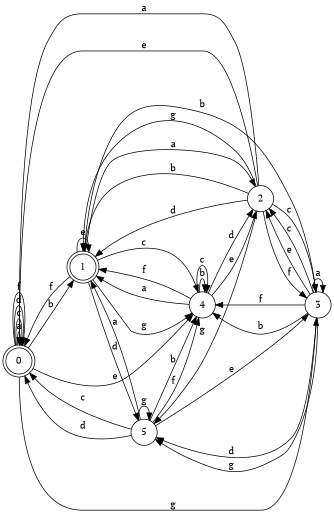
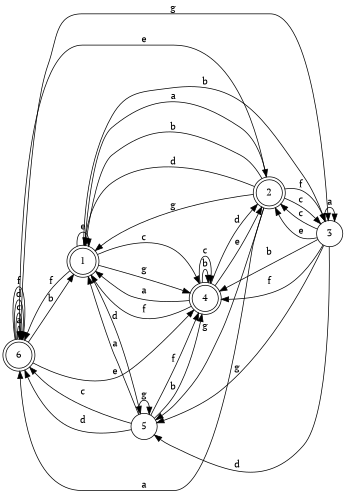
(261, 199) -> (269, 193)
(202, 305) -> (205, 298)
(19, 361) -> (19, 355)
(232, 376) -> none
